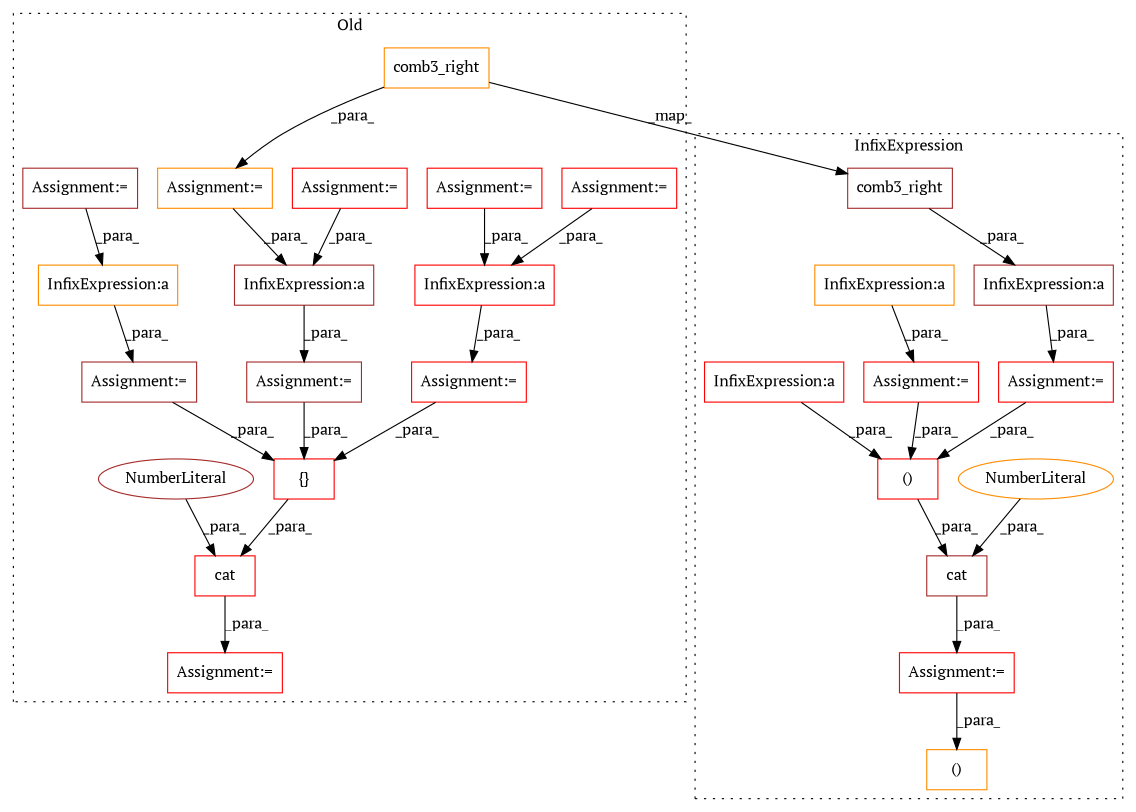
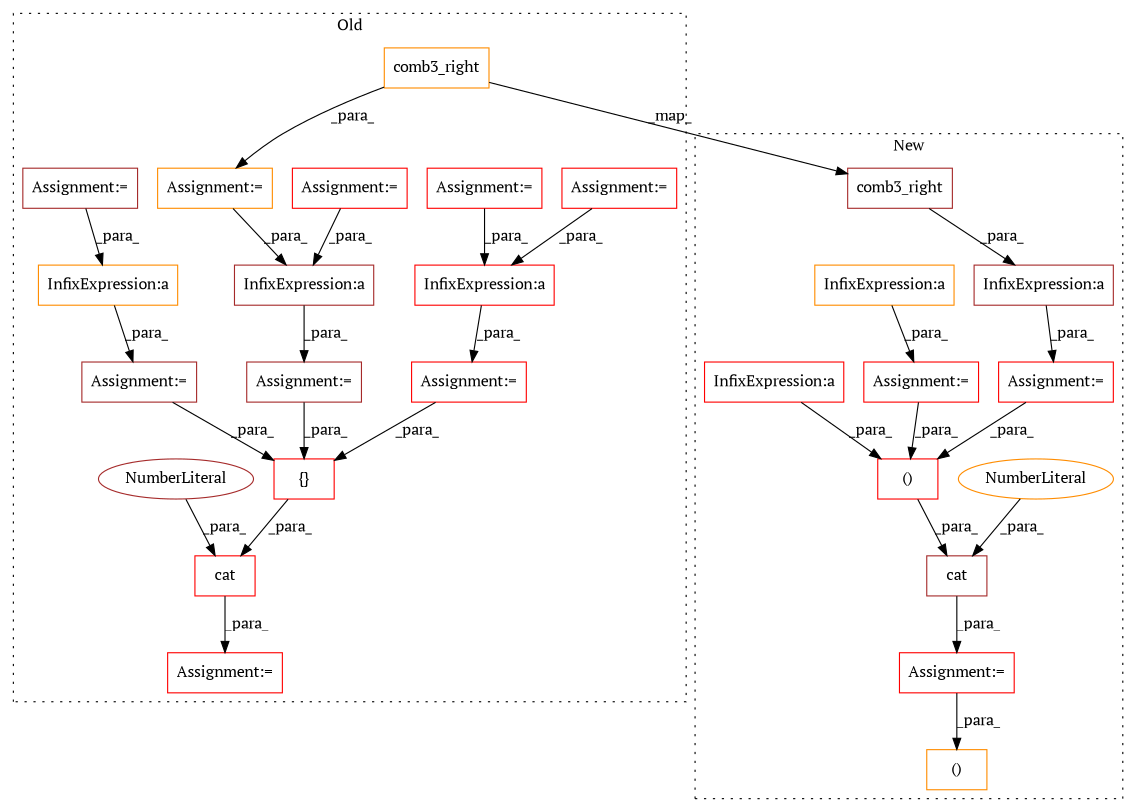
(909, 146) -> (909, 146)
